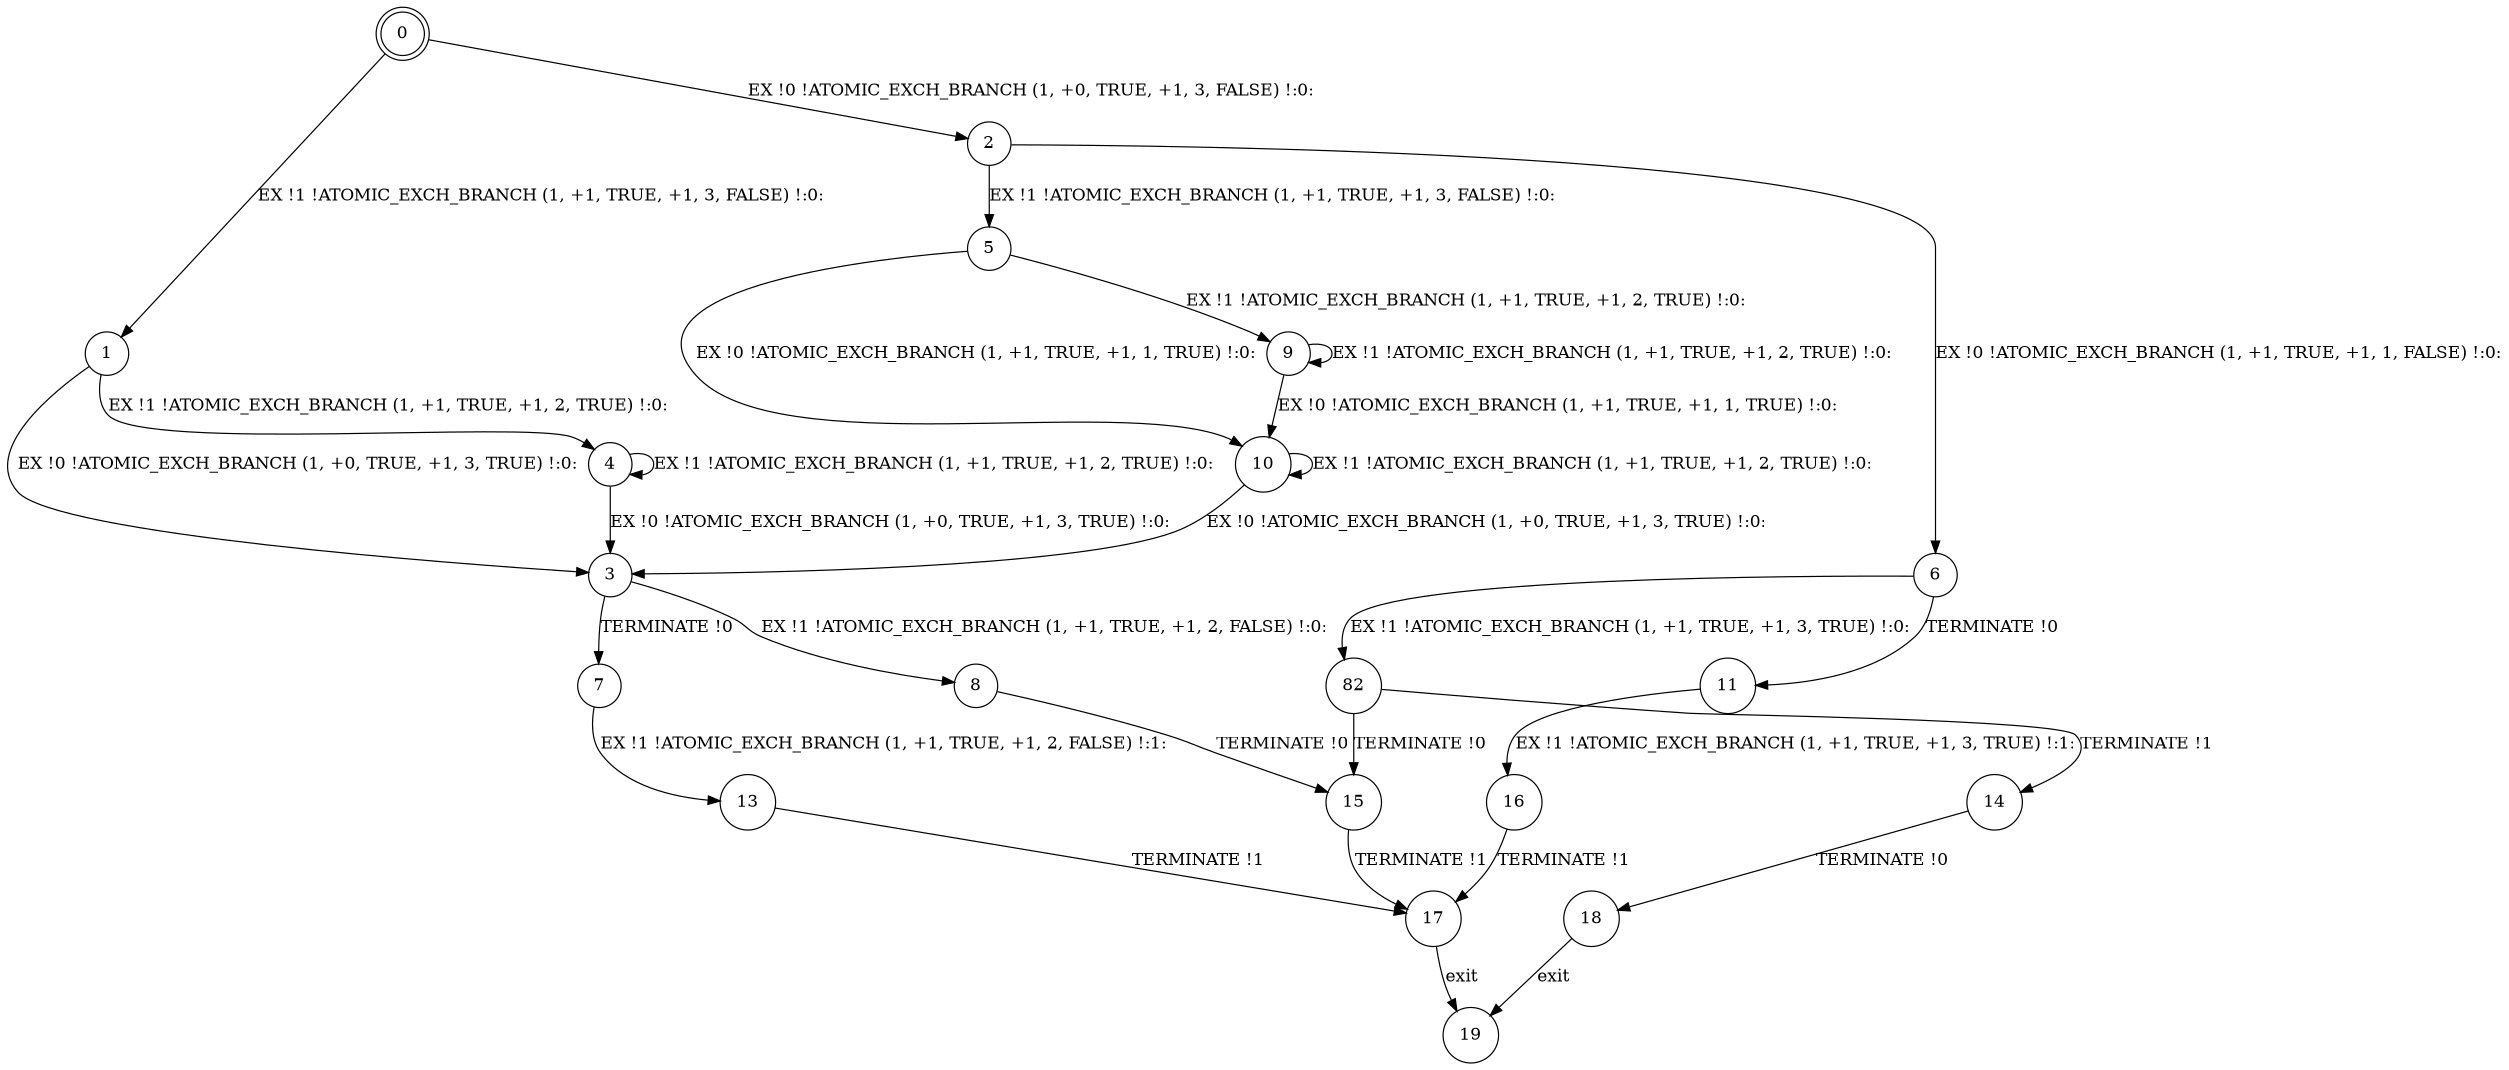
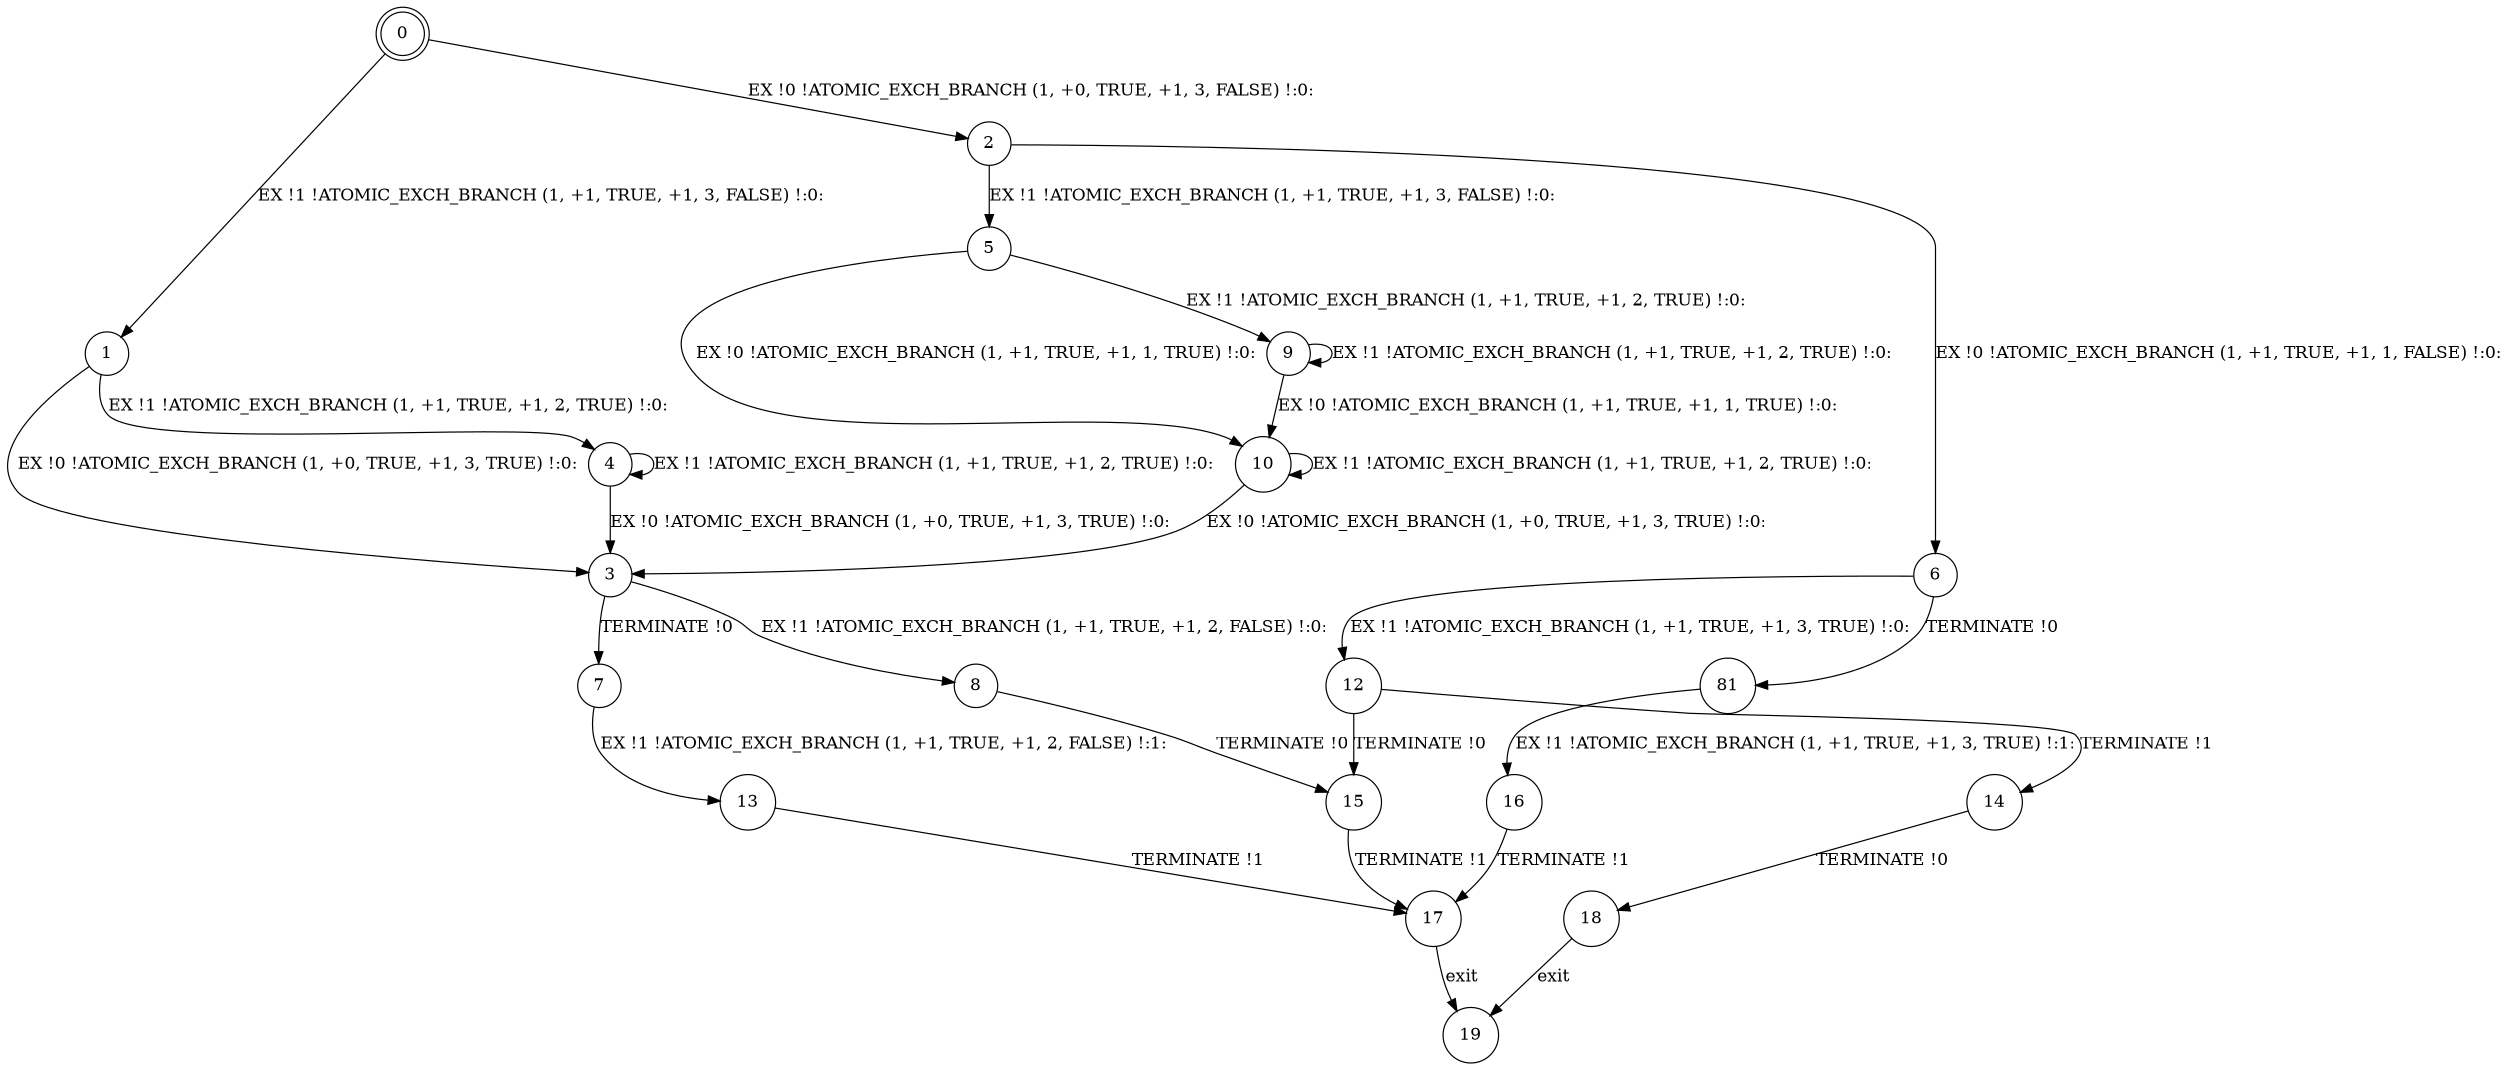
(1354, 686) -> (1354, 686)
(1728, 686) -> (1728, 686)
